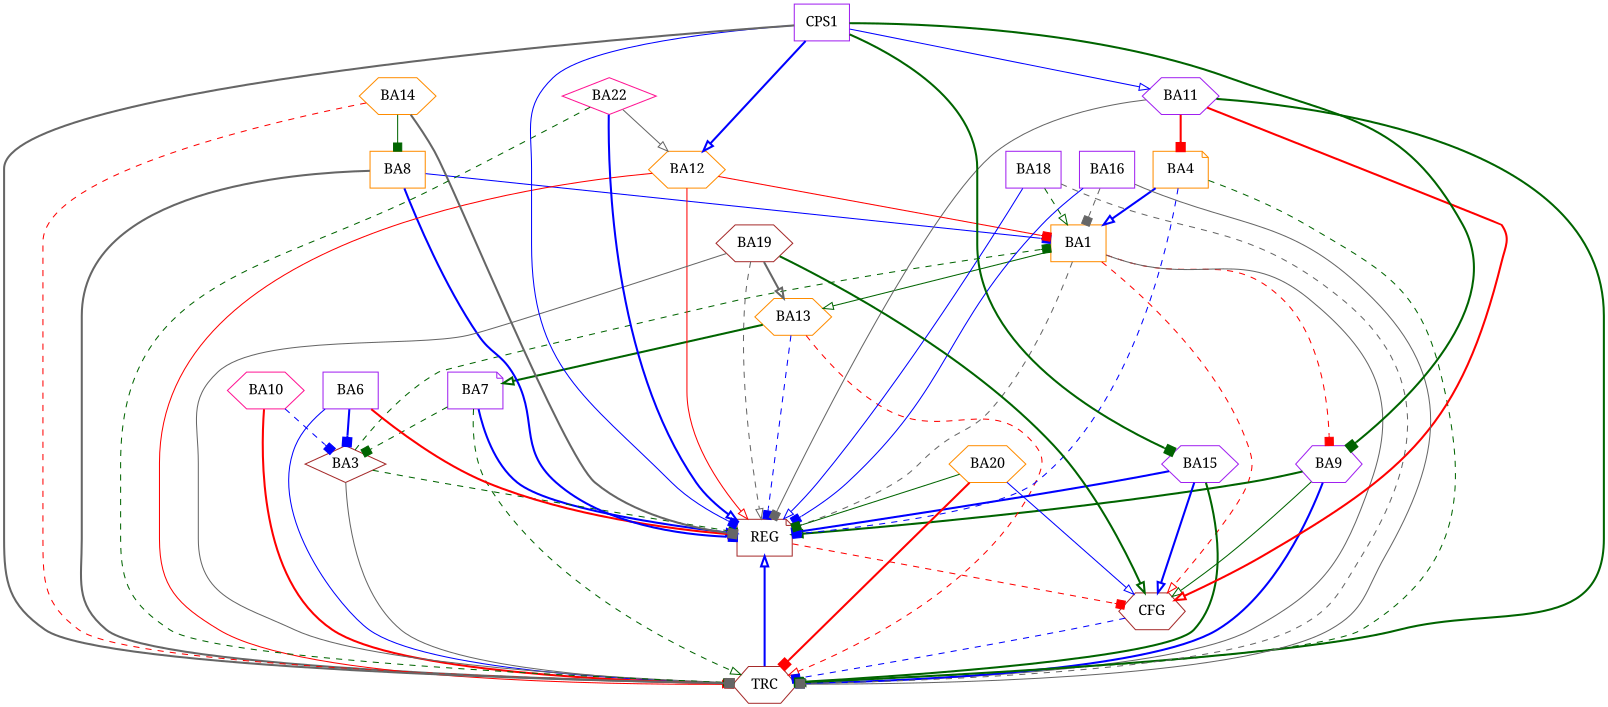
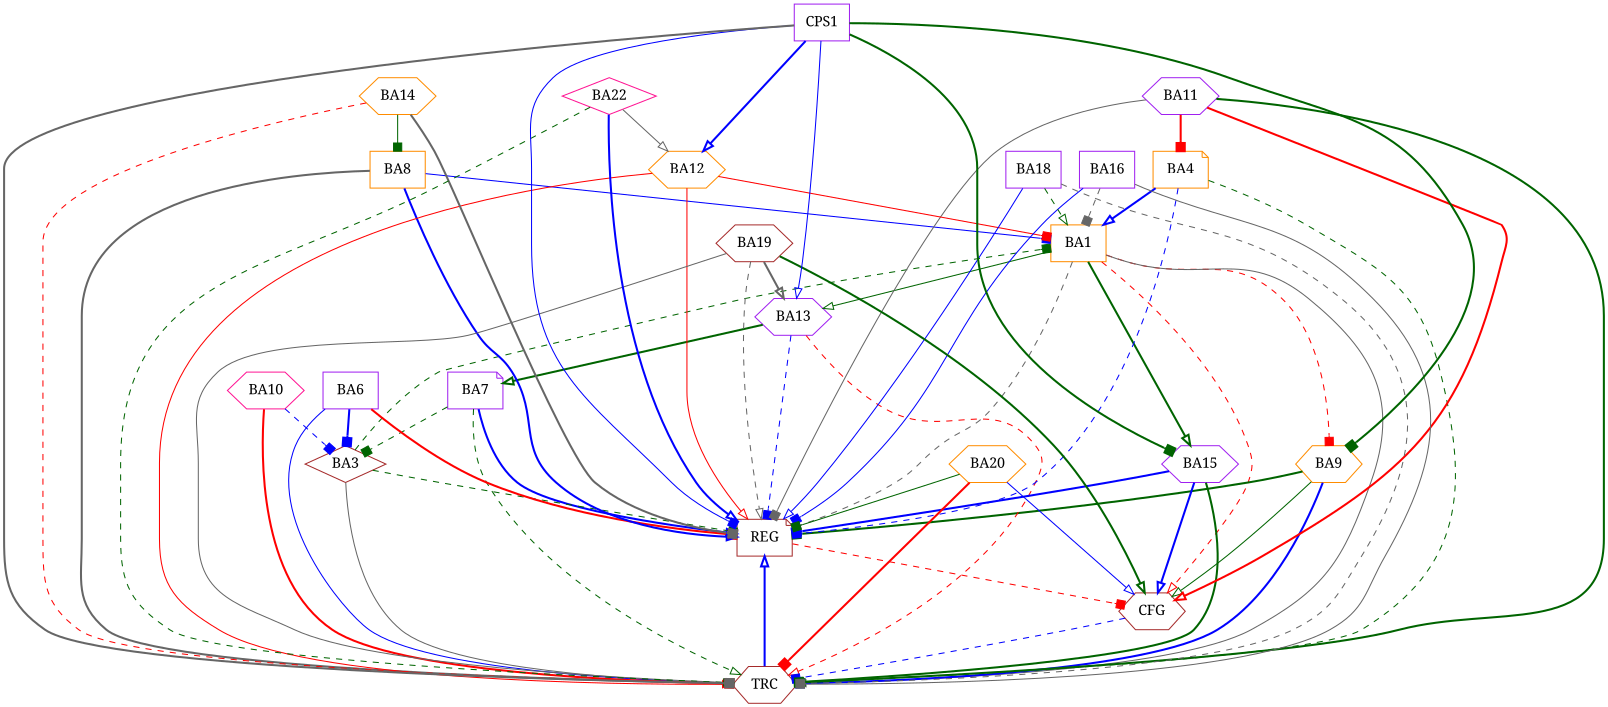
(994, 58) -> (812, 165)
(793, 317) -> (793, 317)
none -> (1139, 354)
(527, 413) -> (527, 413)
(1329, 464) -> (1329, 464)
(1053, 509) -> (1053, 509)
